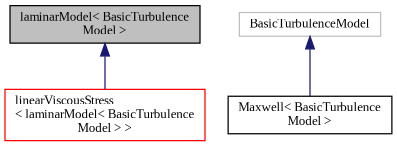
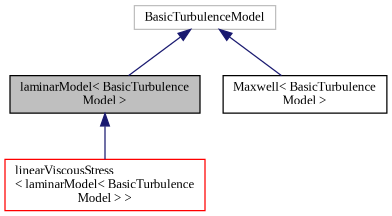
none -> (155, 56)
